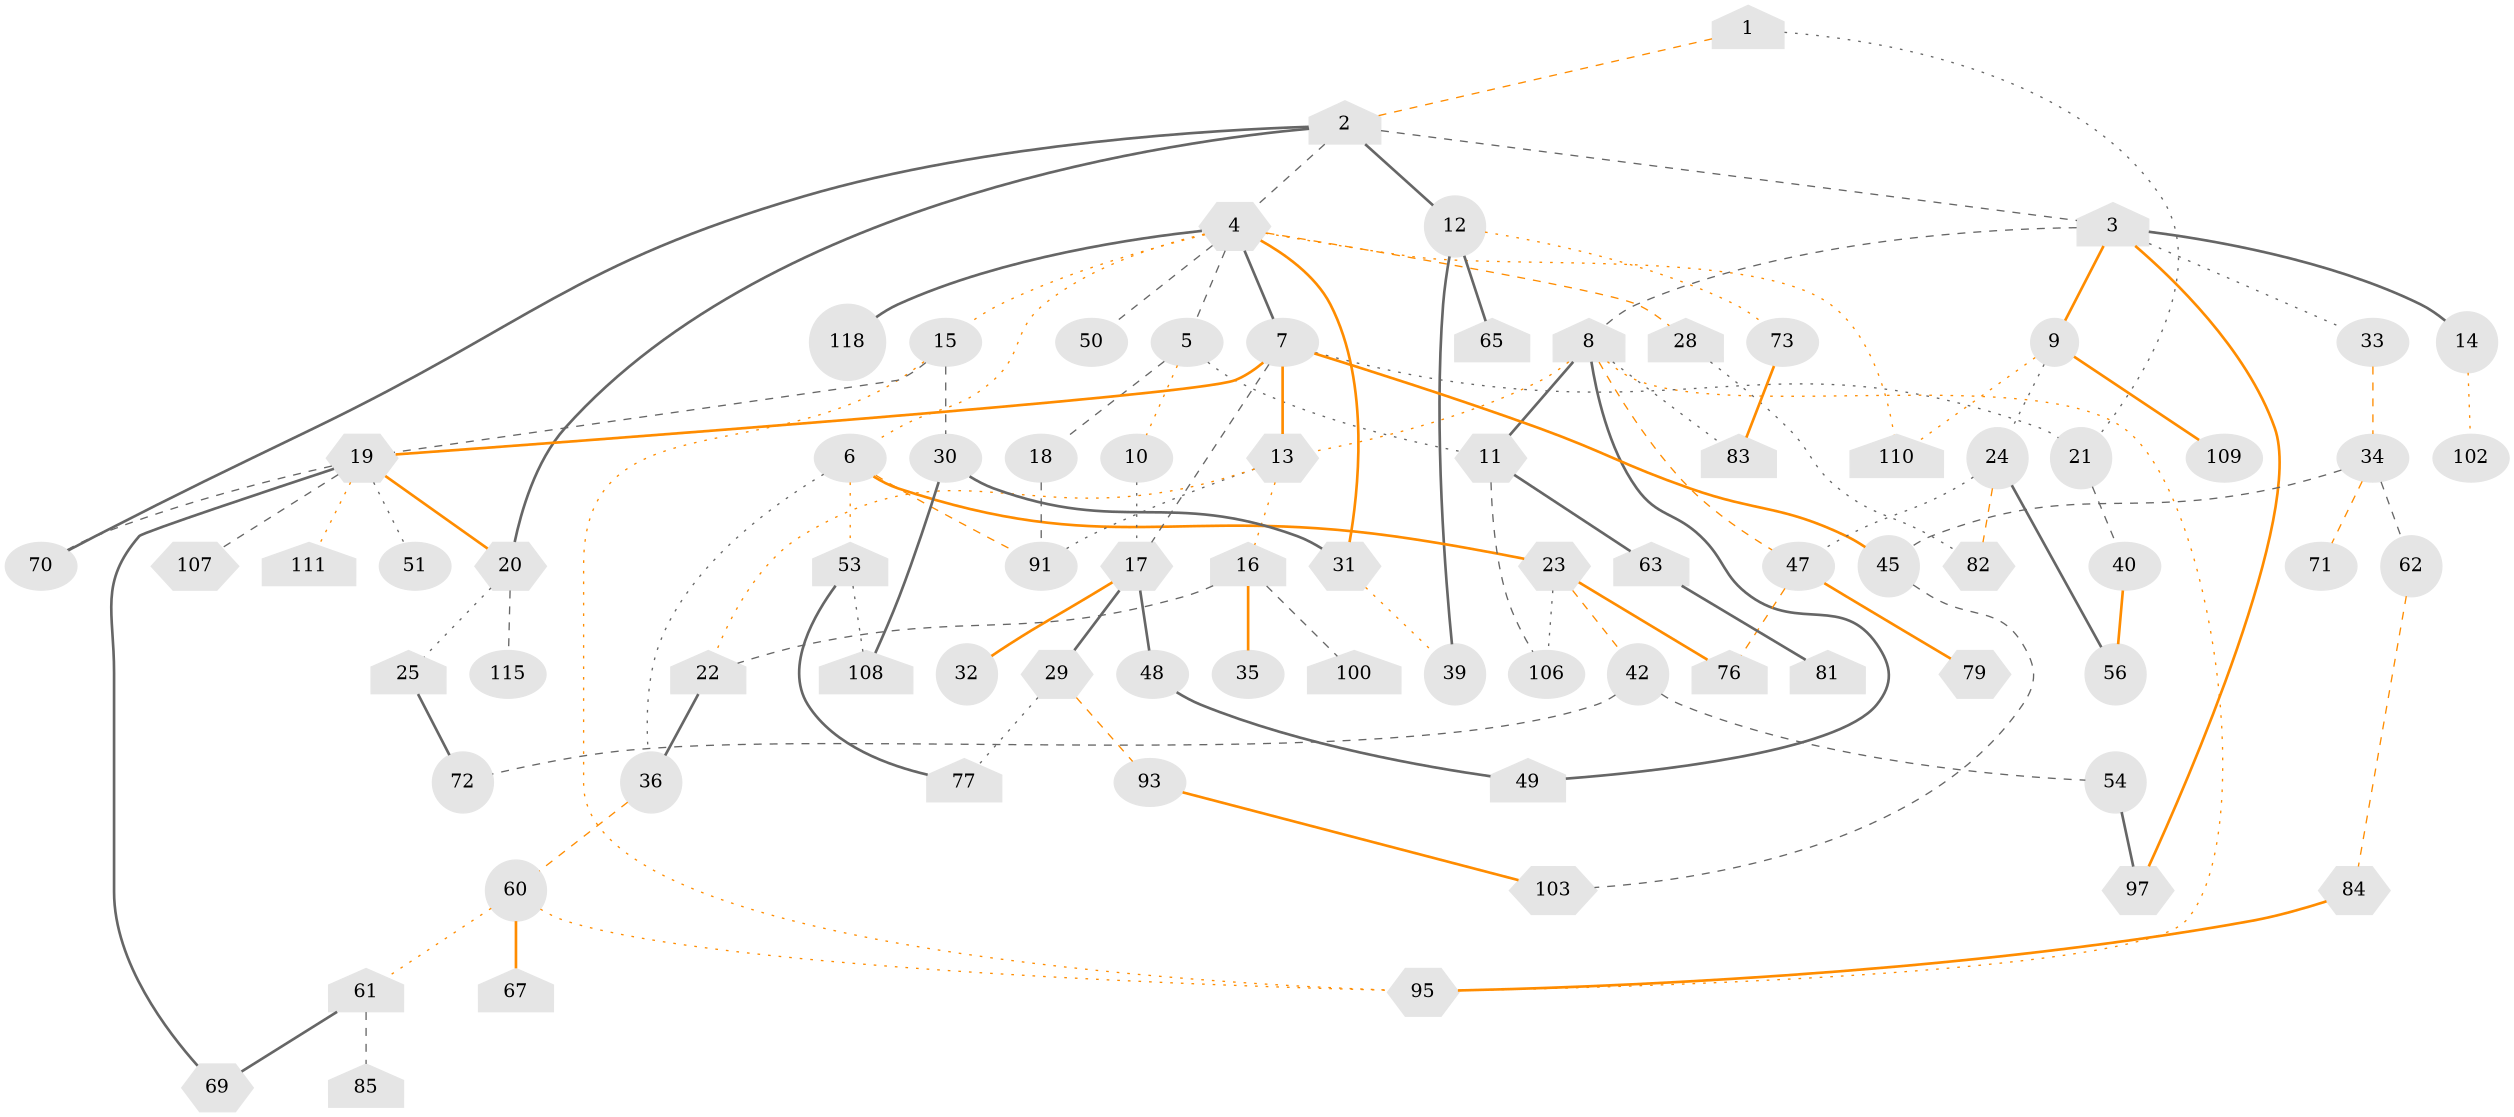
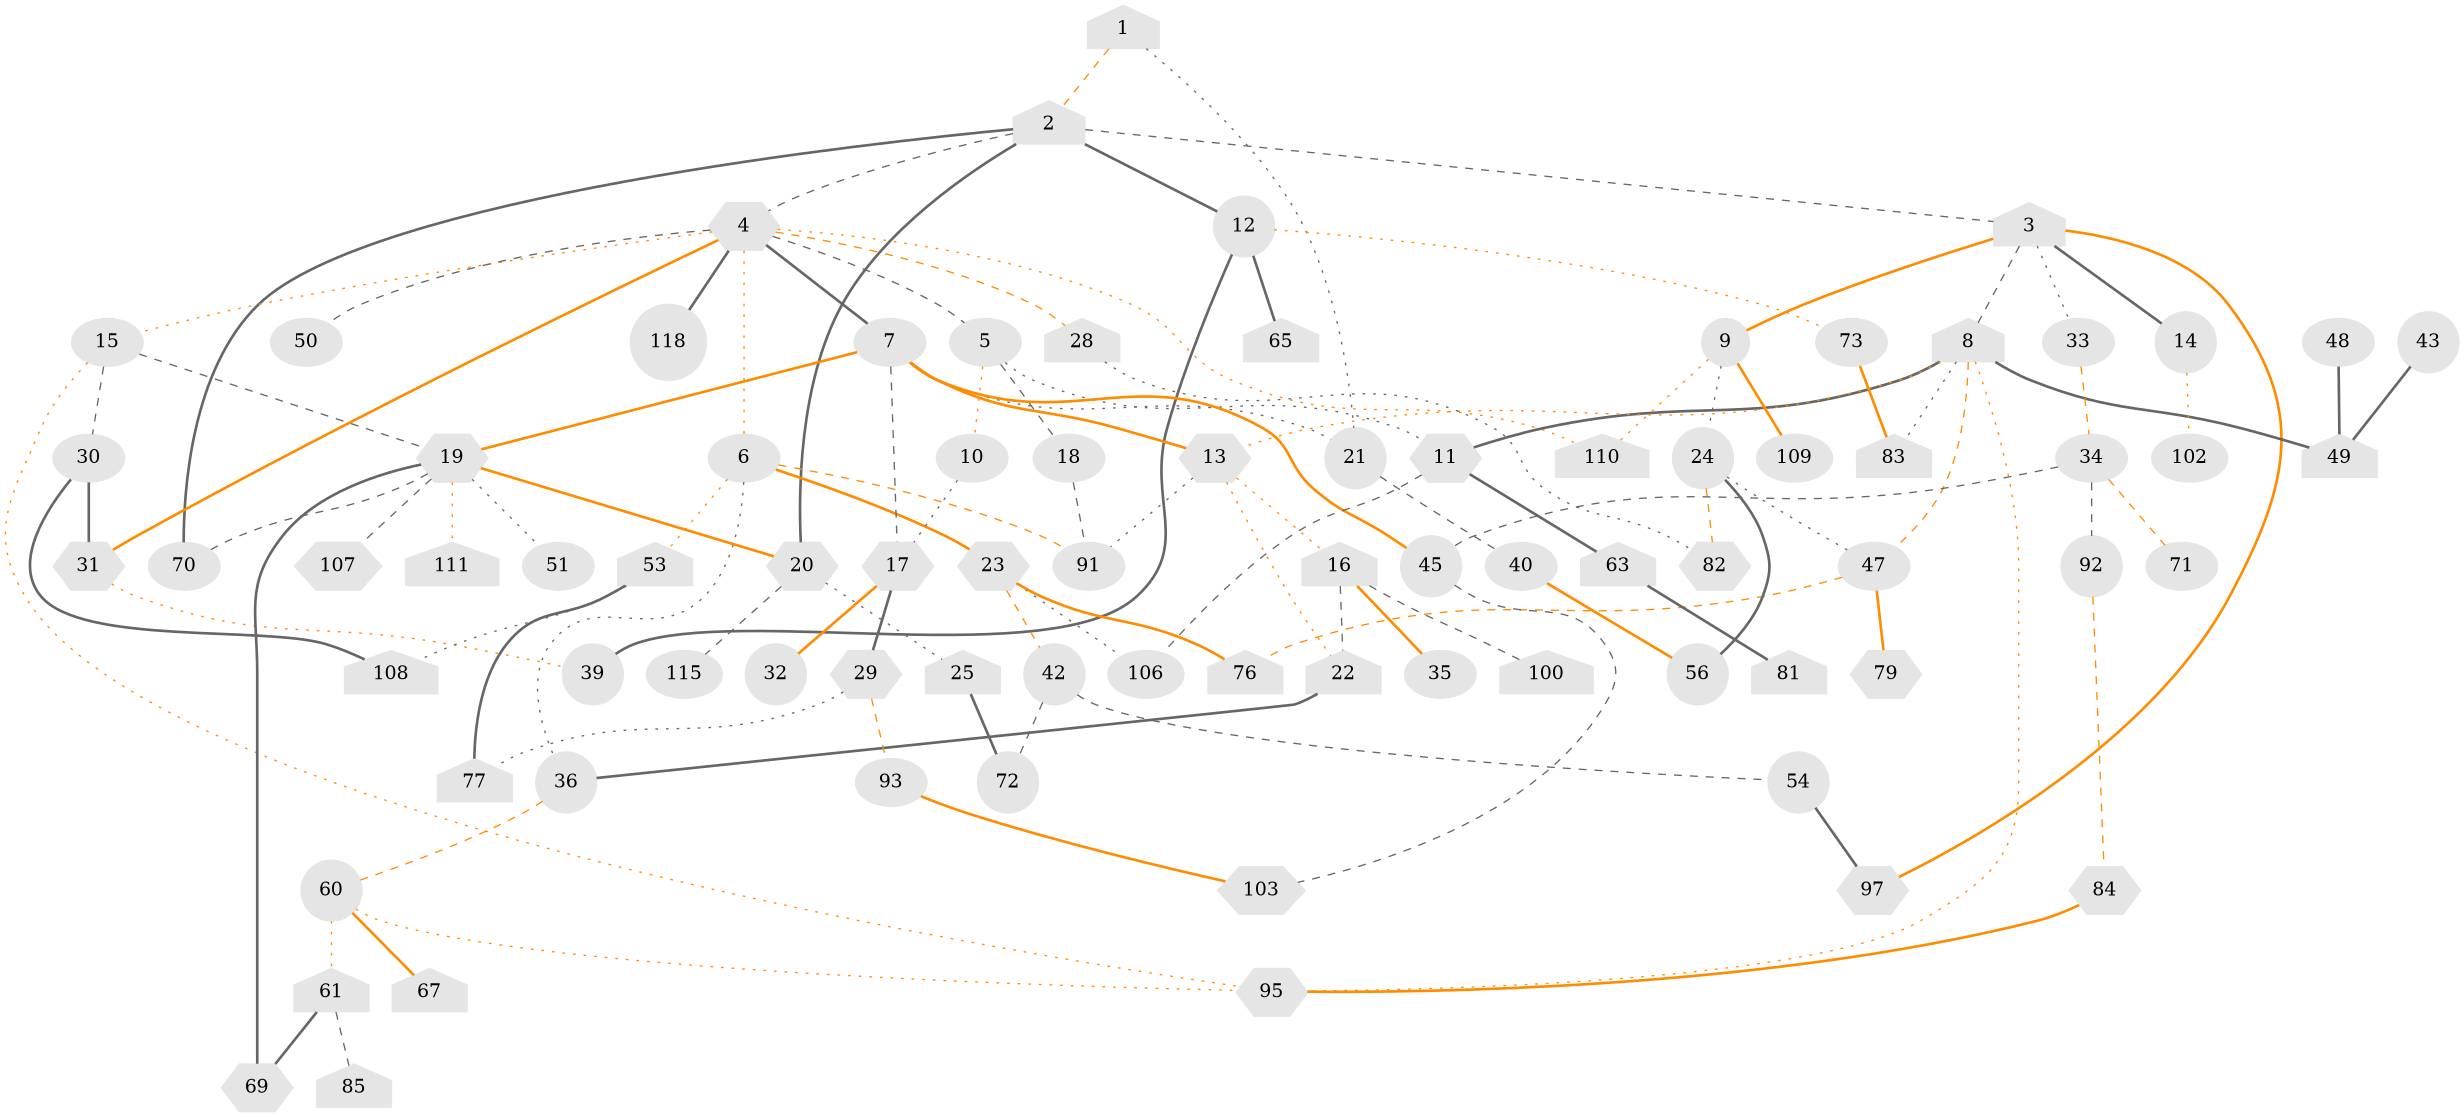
none -> (2428, 342)
(2411, 566) -> (2092, 566)
(1145, 621) -> none
